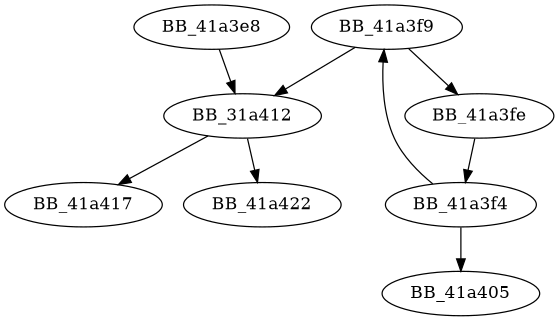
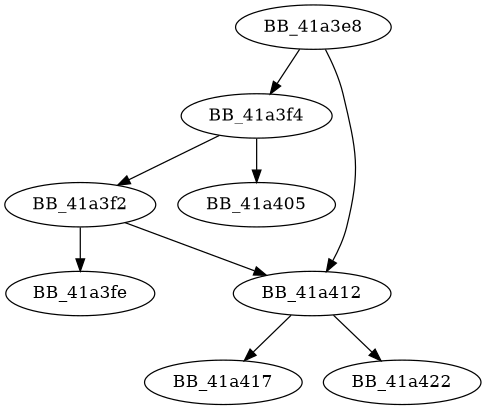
(387, 27) -> (80, 205)
(243, 116) -> (312, 294)
(471, 154) -> (288, 66)
